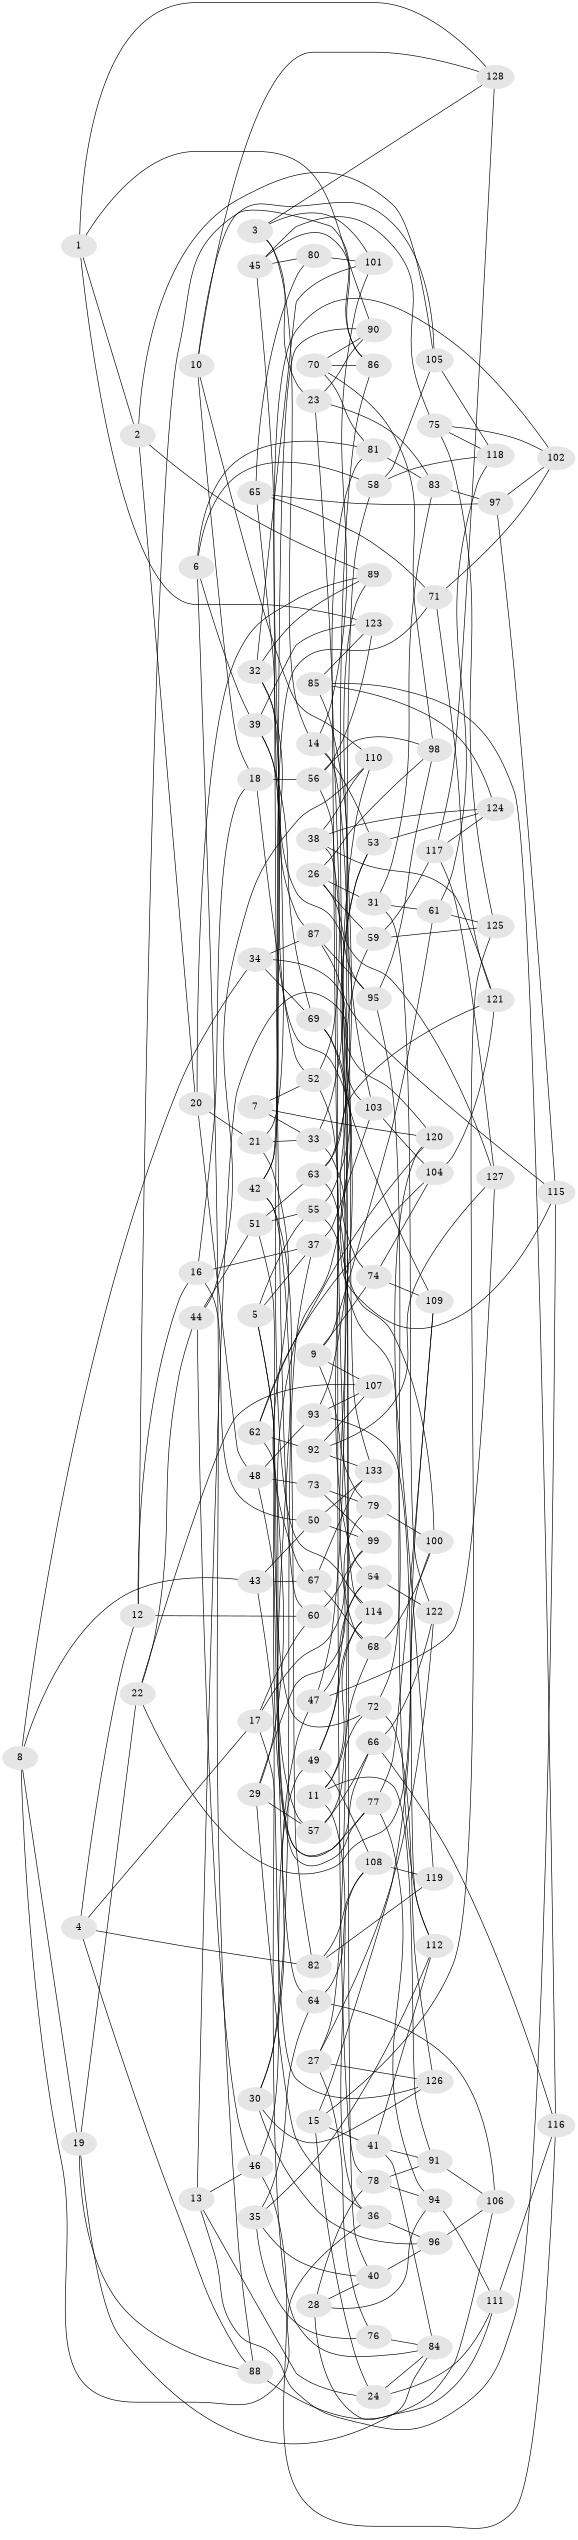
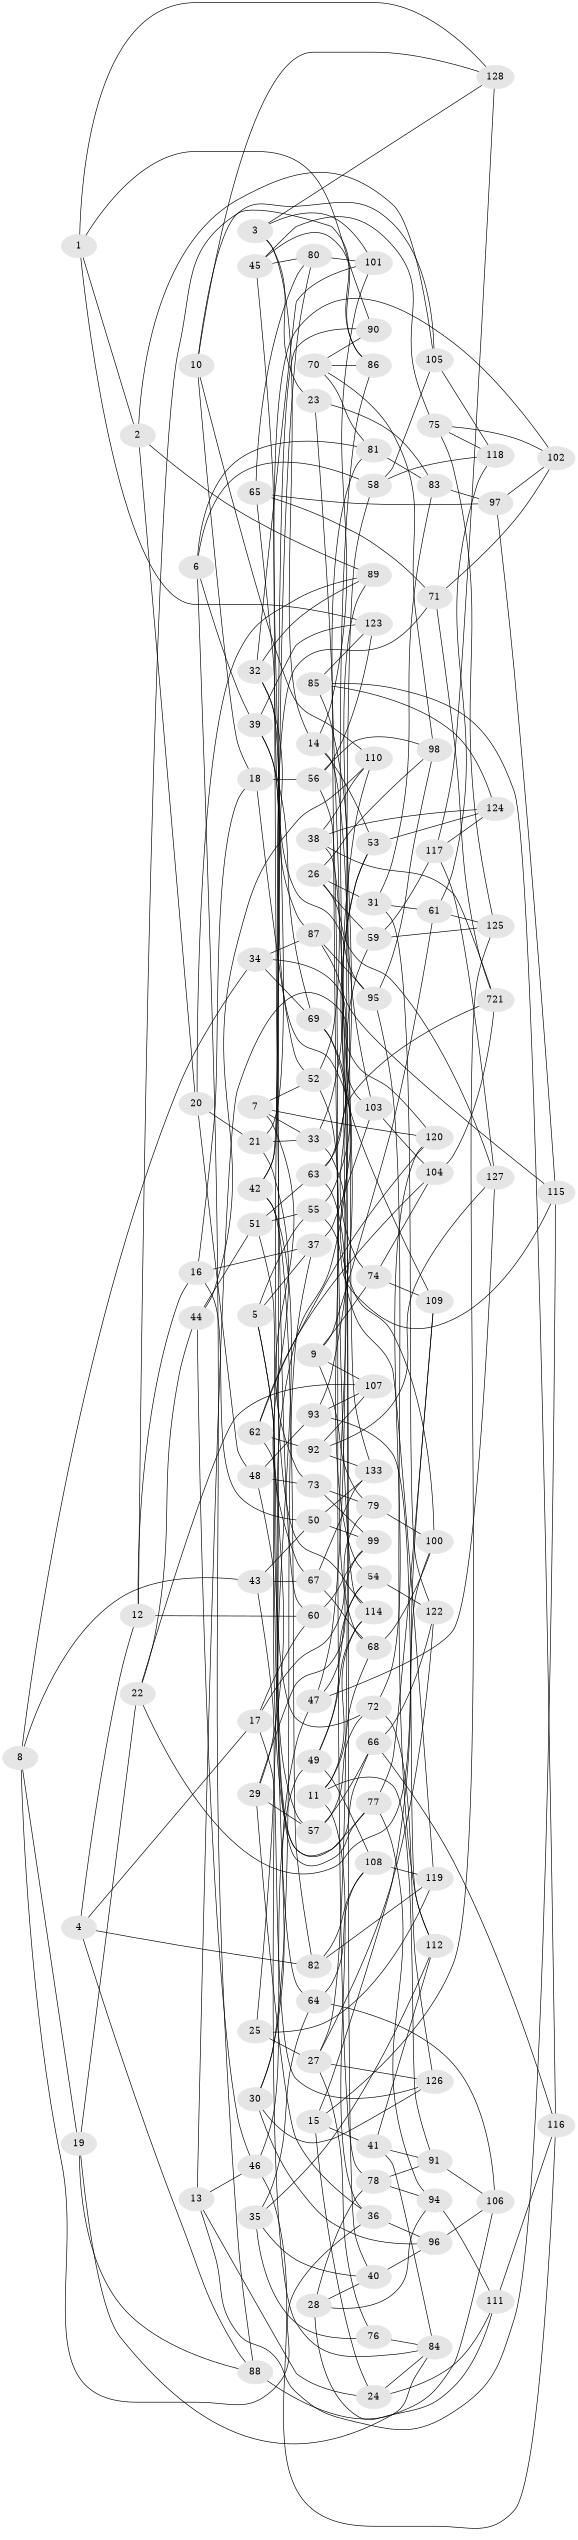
(340, 371) -> none
(495, 1000) -> (495, 1000)
none -> (294, 1223)
none -> (255, 2031)
